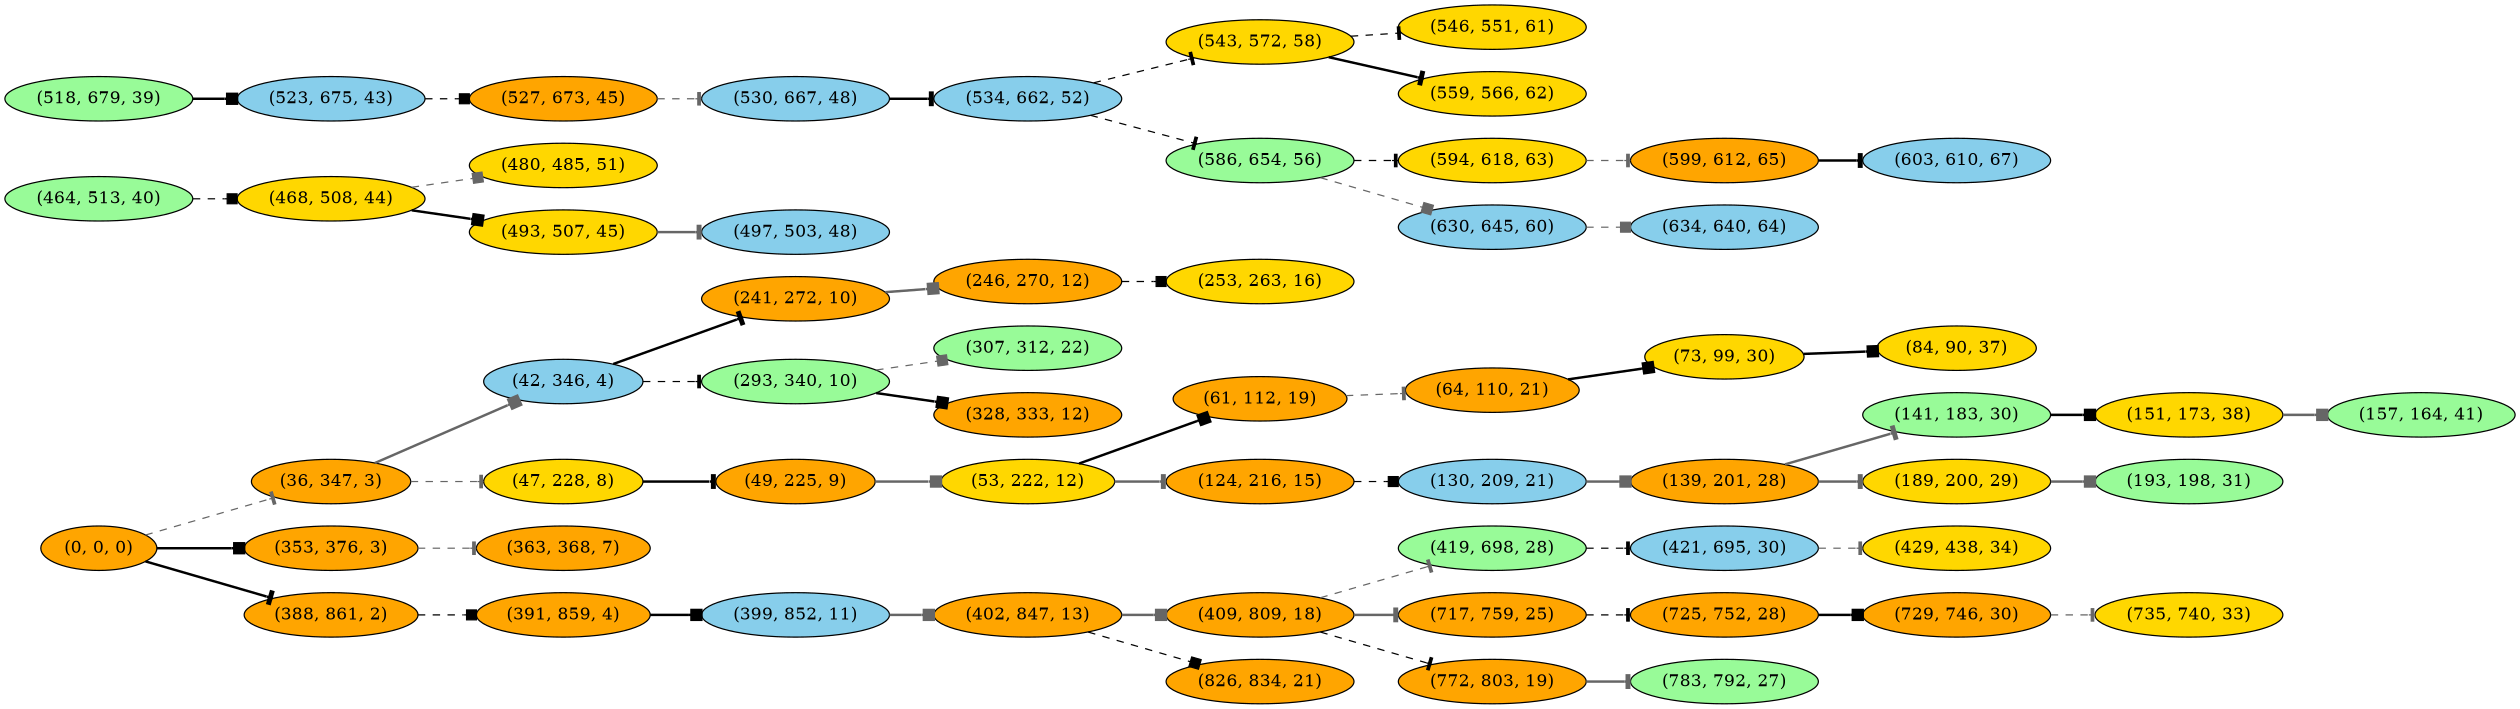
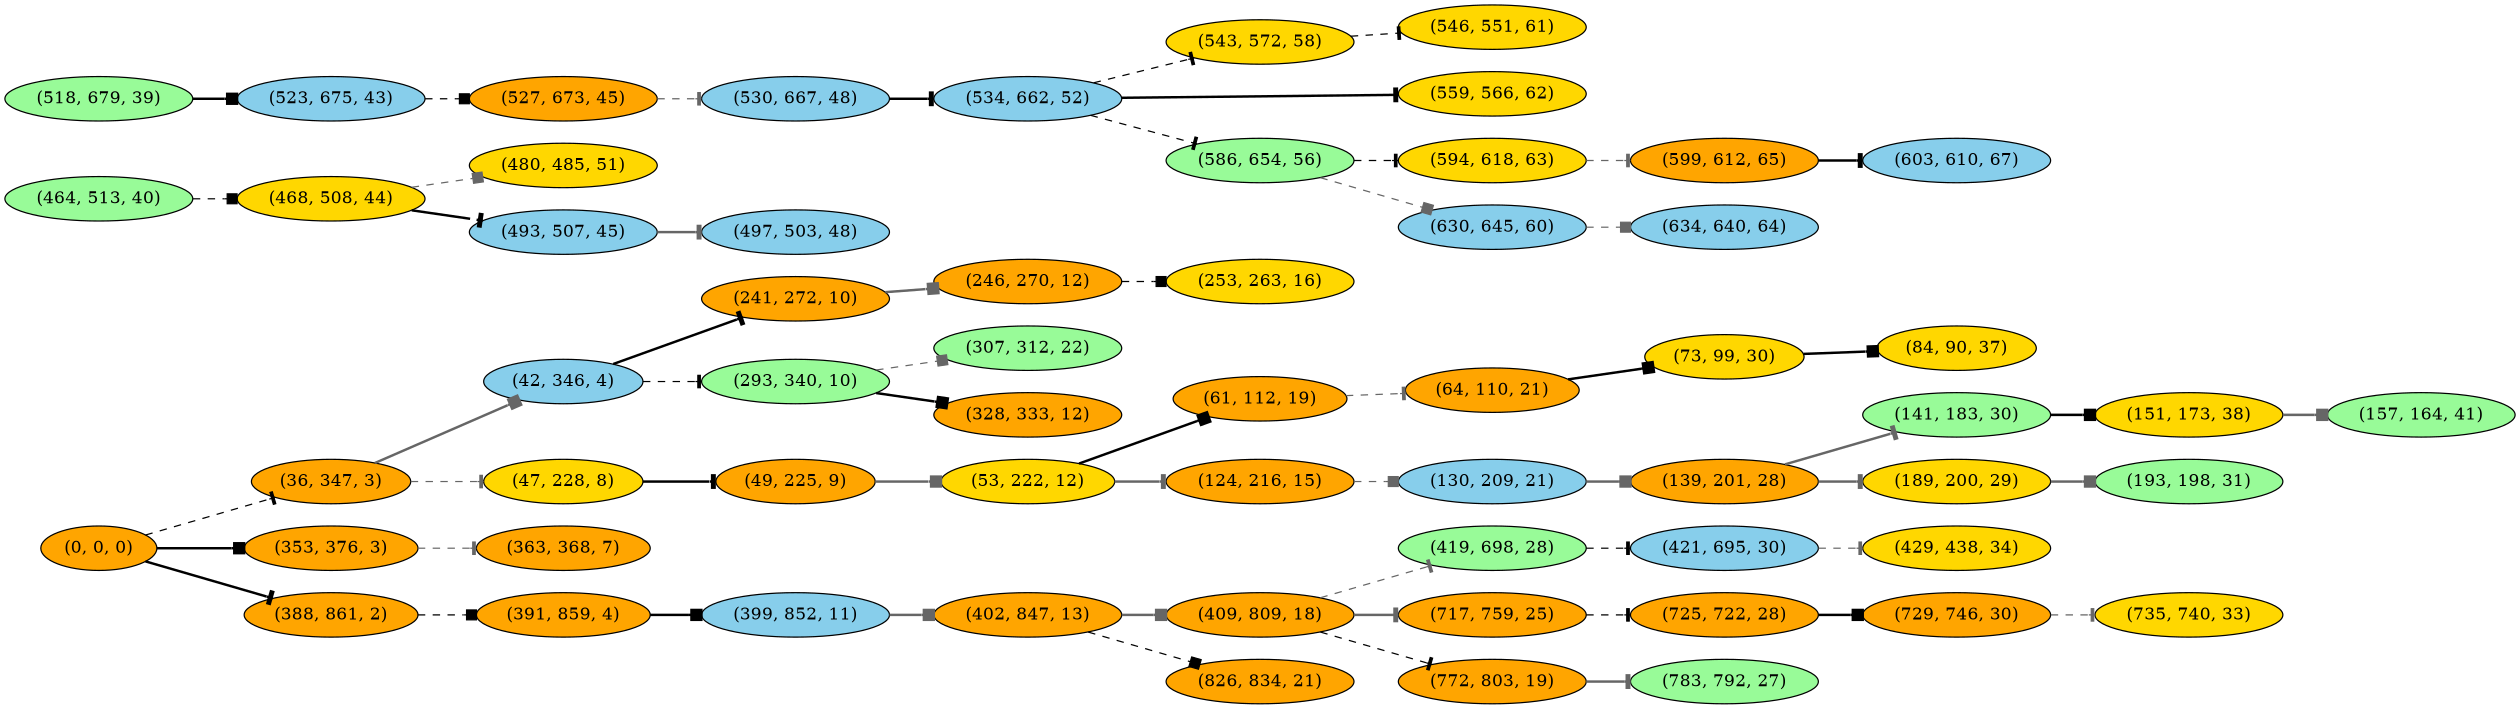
(1373, 67) -> (1257, 96)
(441, 215) -> (441, 215)
(563, 232) -> (563, 232)
(1370, 482) -> (1370, 482)
(207, 517) -> (207, 517)
(1724, 615) -> (1724, 615)
